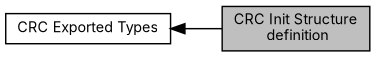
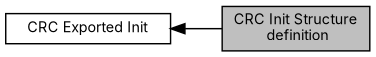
(88, 29) -> (88, 29)
